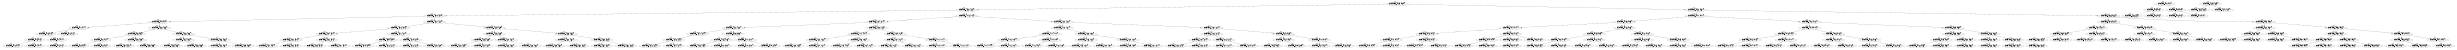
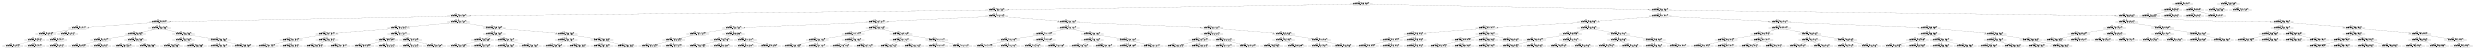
(1415, 46) -> none
none -> (1965, 46)
none -> (1989, 46)
